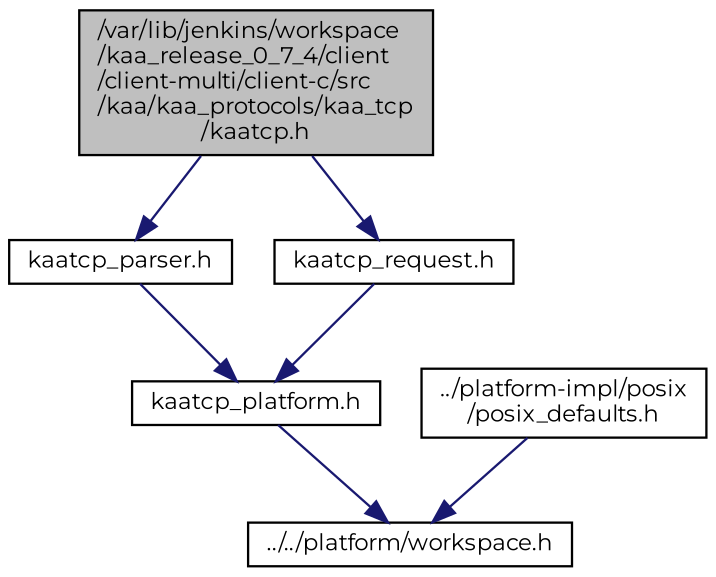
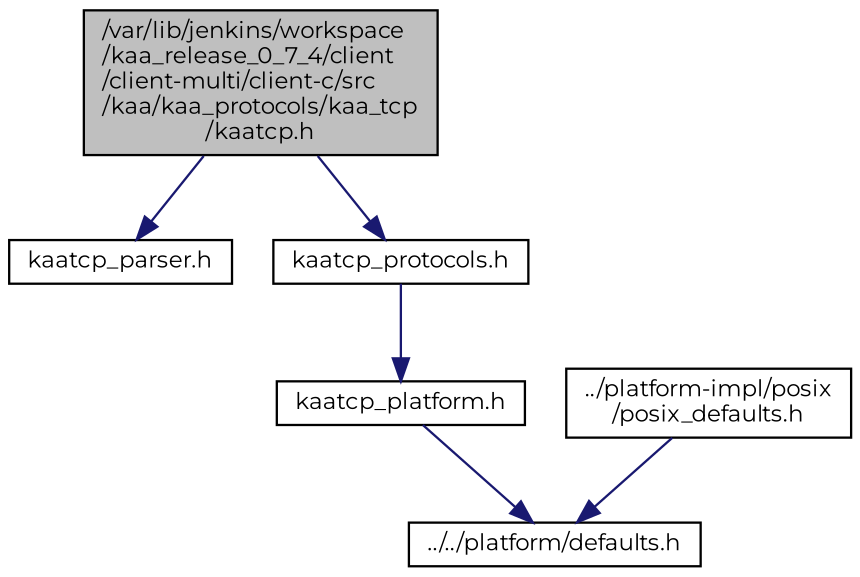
(394, 262) -> (401, 262)
(180, 324) -> none
(410, 544) -> (555, 544)
